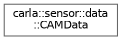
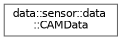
(61, 20) -> (61, 20)
